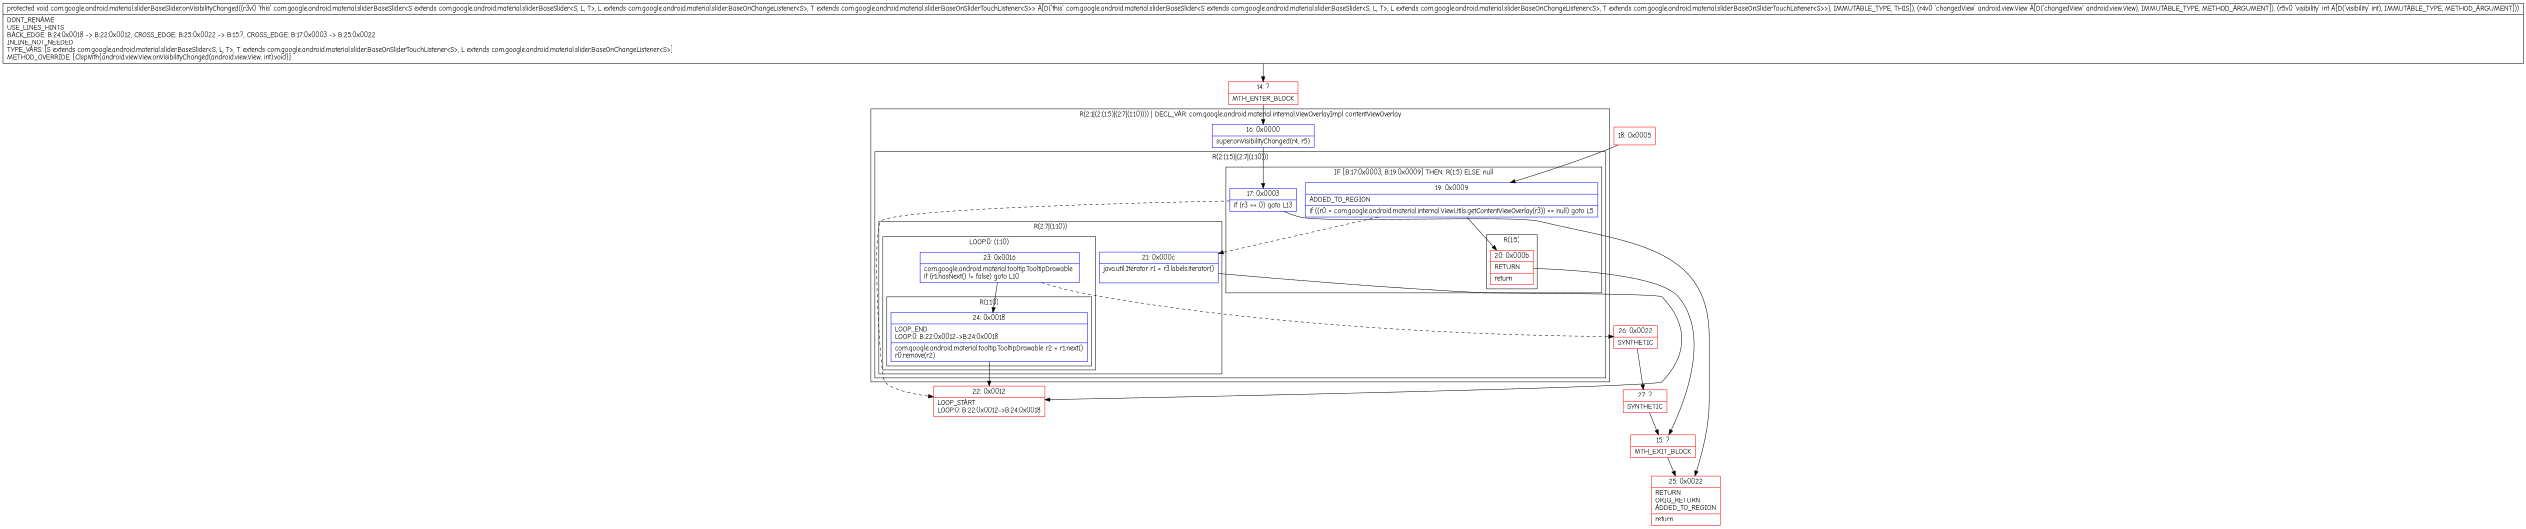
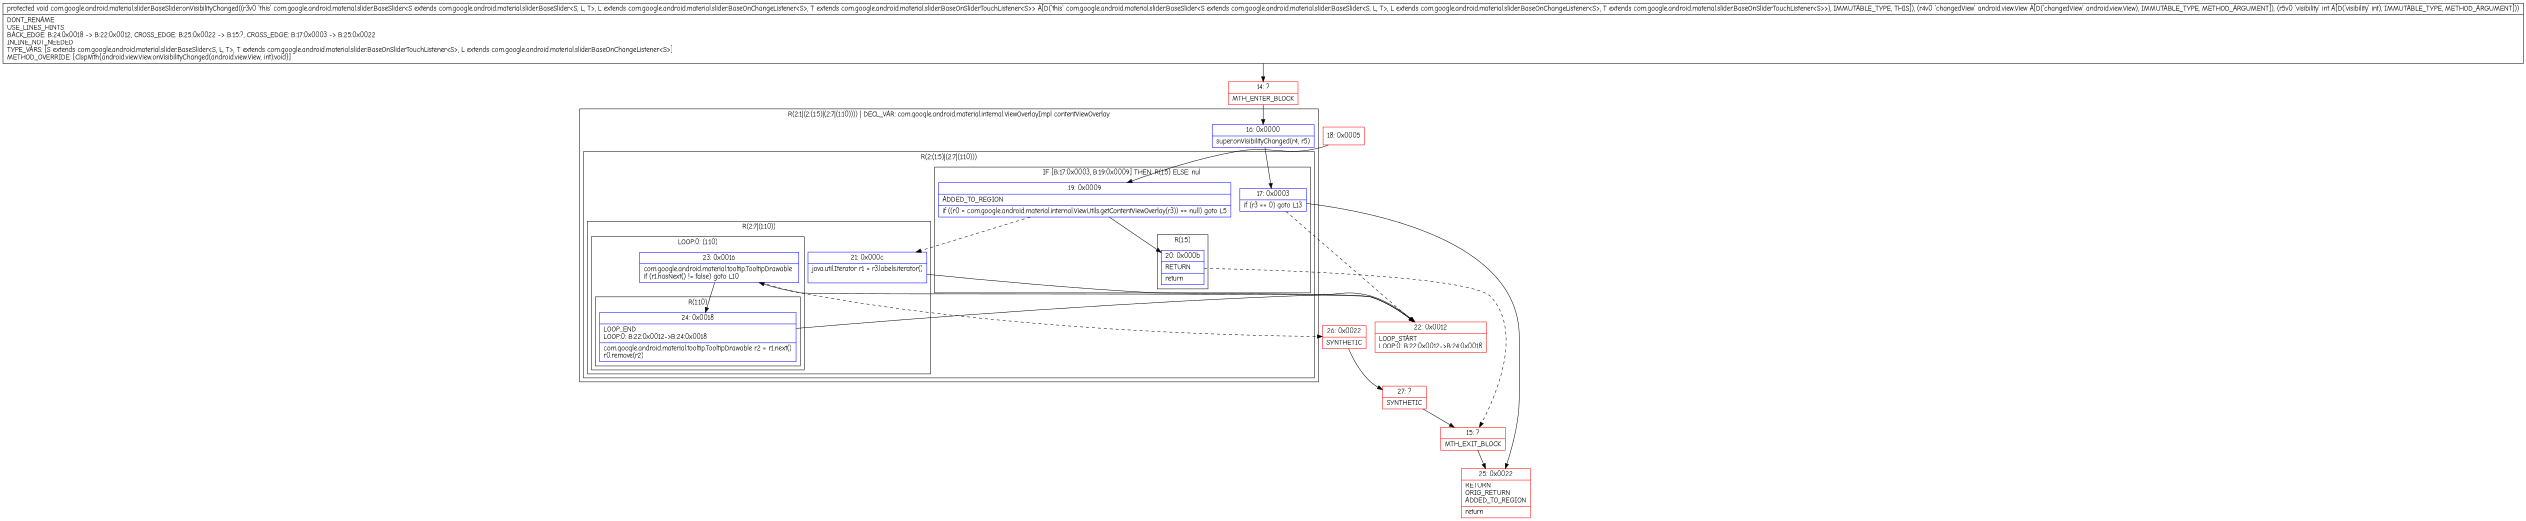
(1512, 268) -> (1183, 268)
none -> (928, 294)
(1675, 294) -> (1415, 280)
